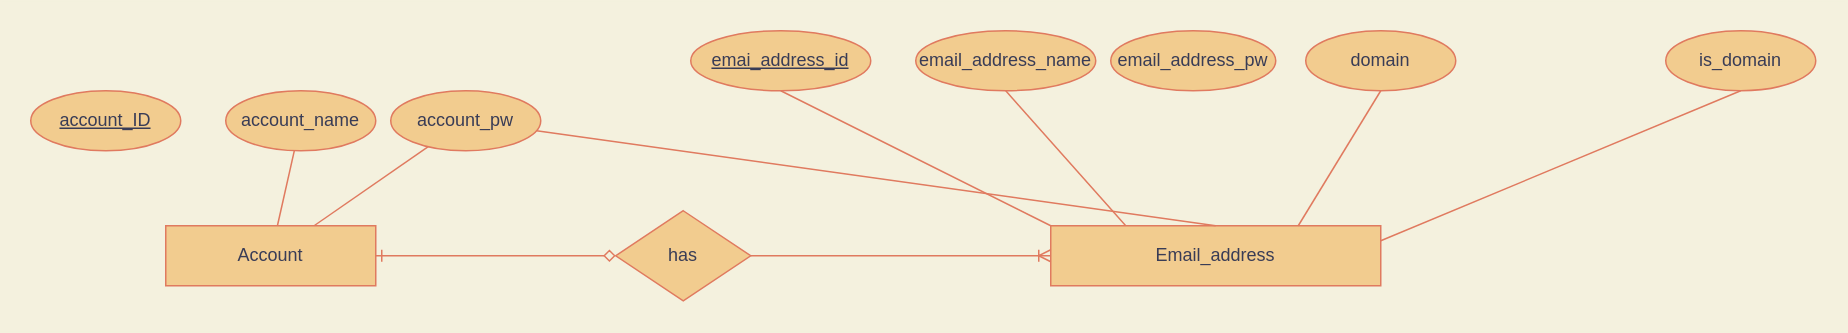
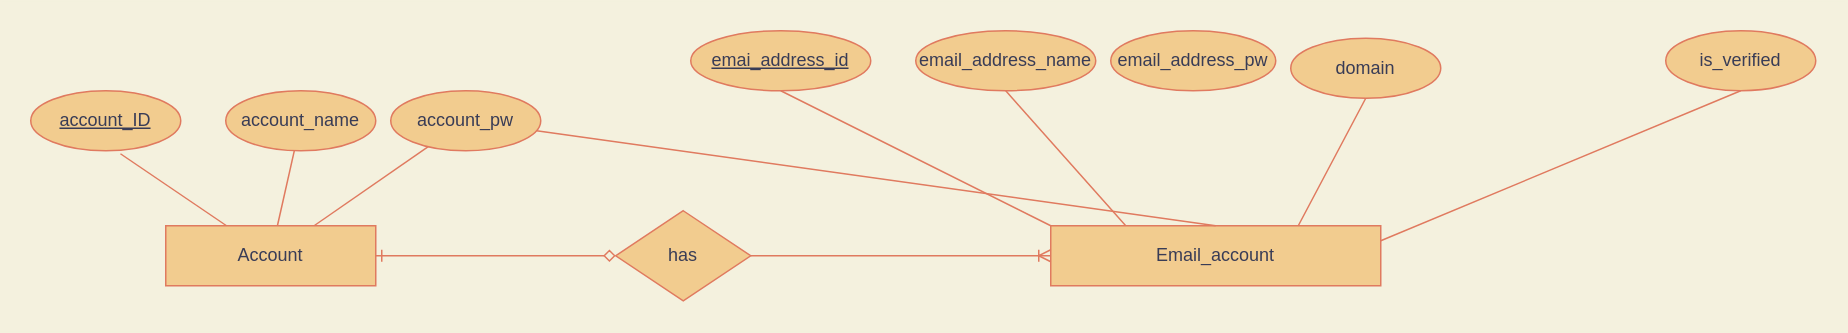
(1381, 61) -> (1366, 68)
(1741, 61) -> (1741, 61)
none -> (173, 190)
(1216, 256) -> (1216, 256)
